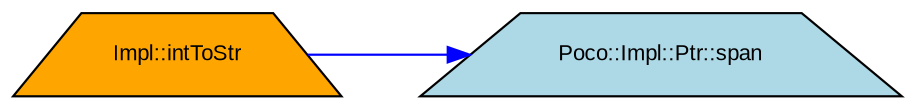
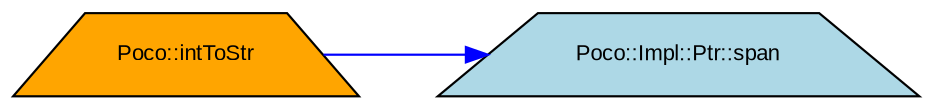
(177, 55) -> (186, 55)
